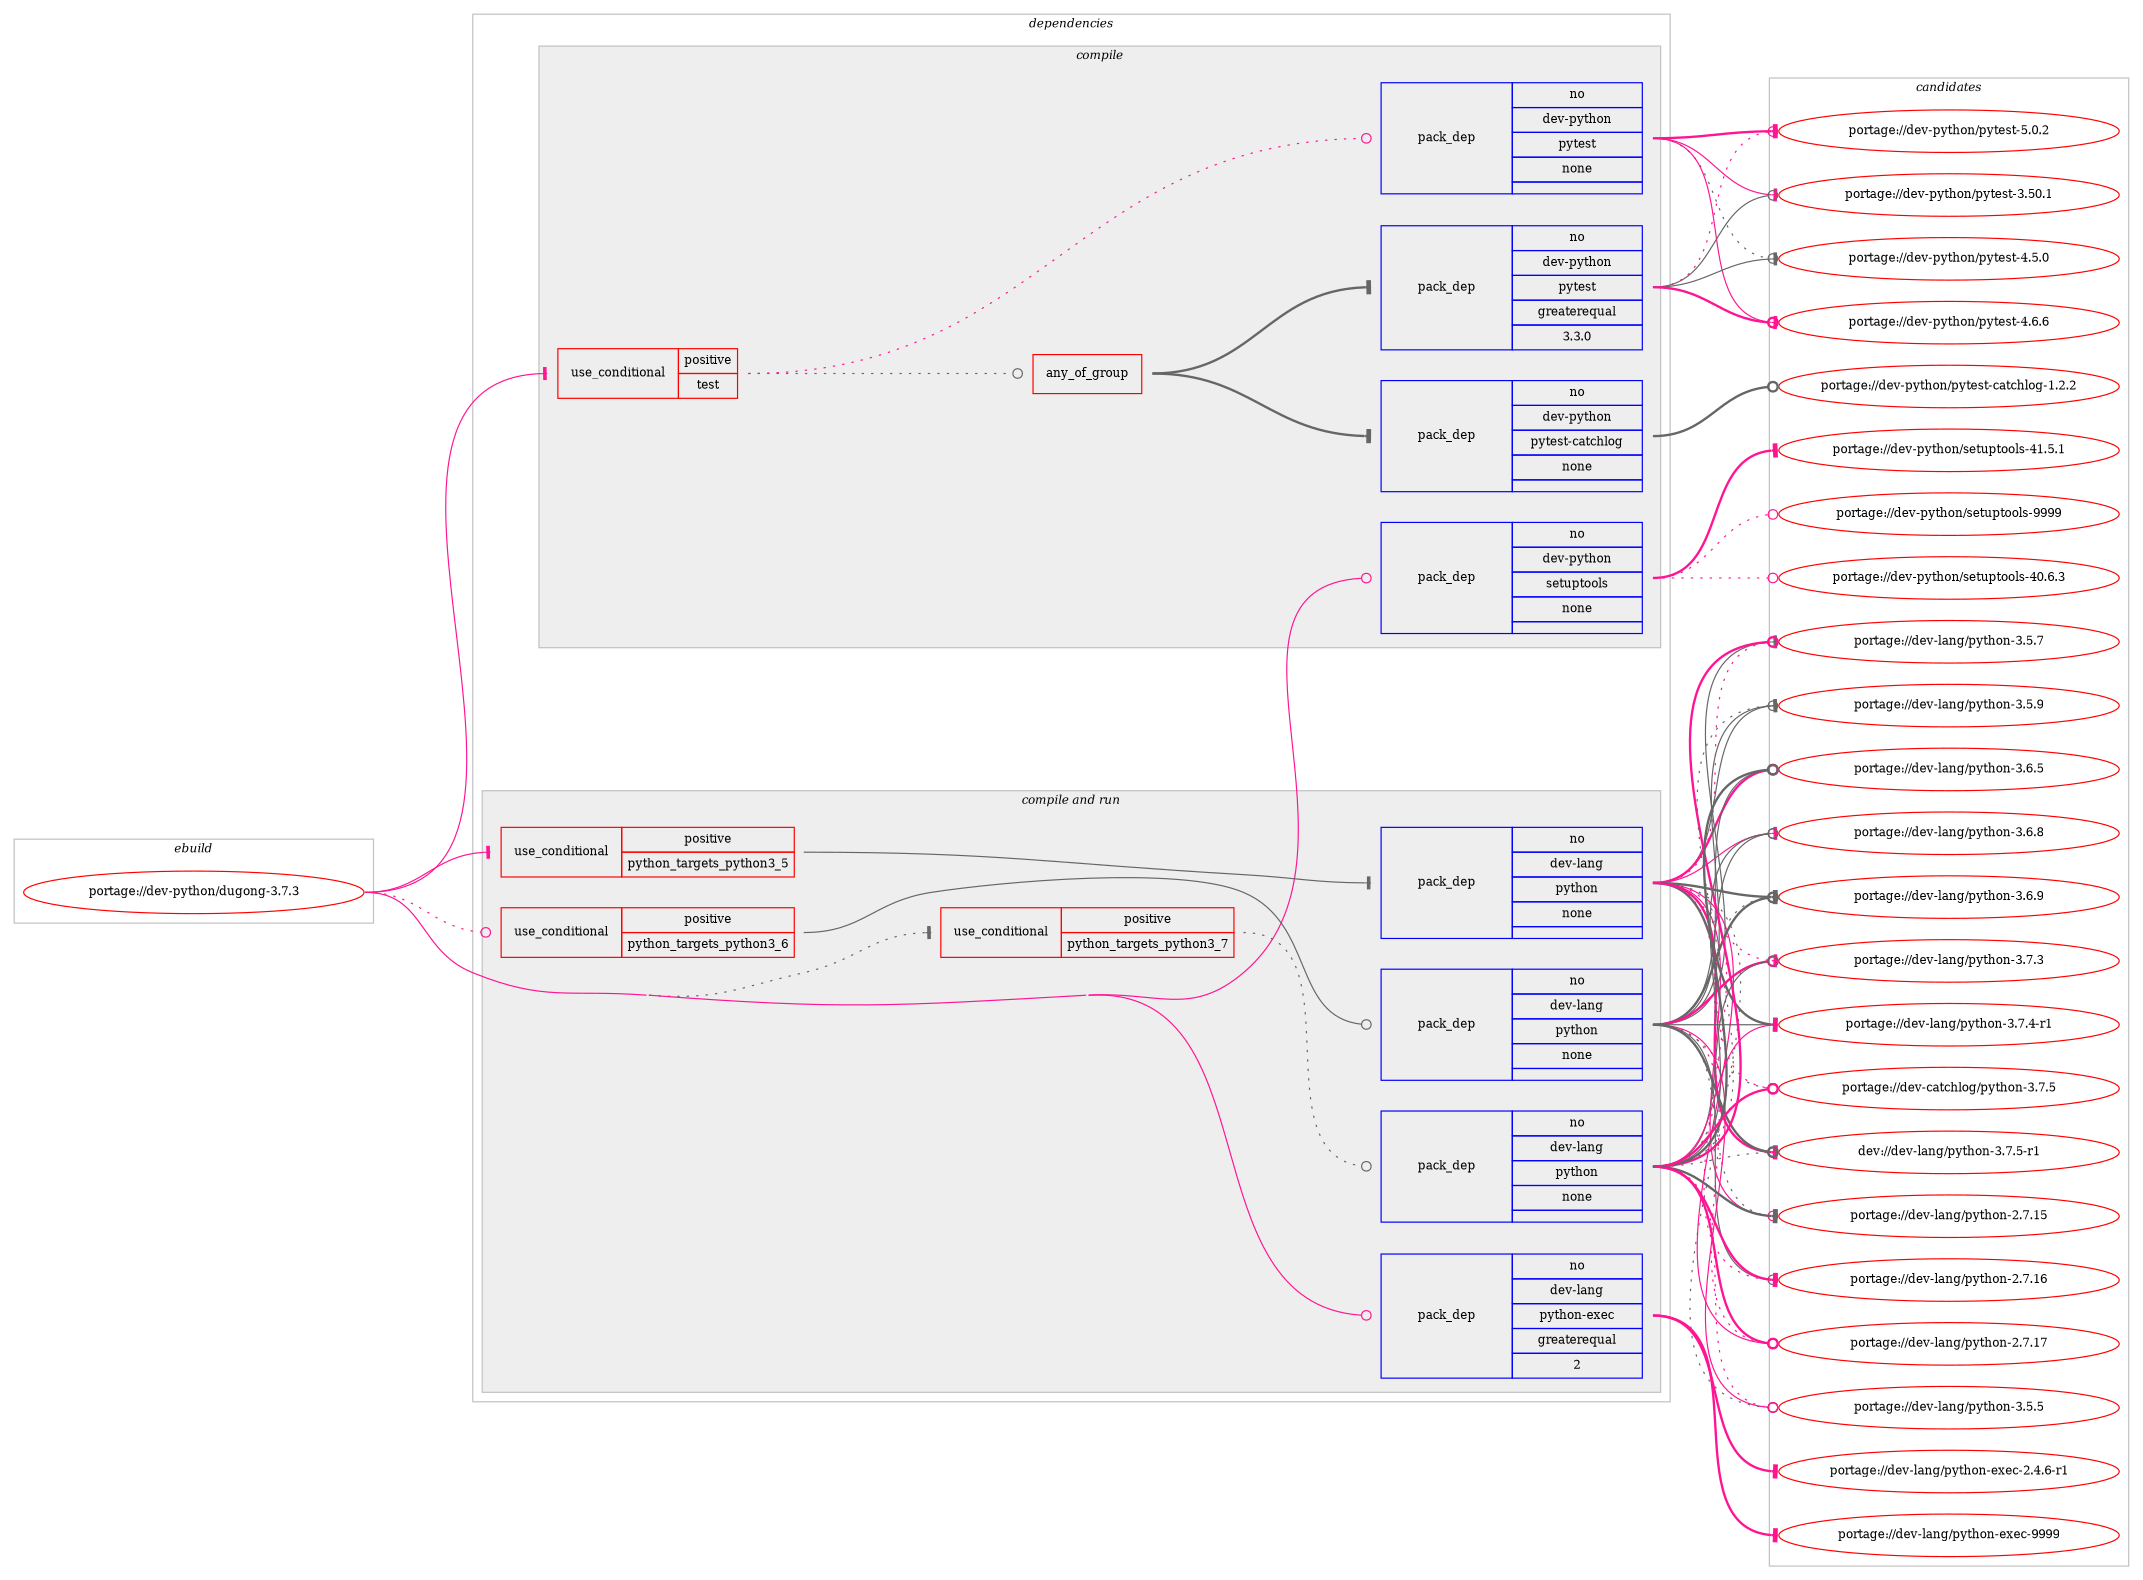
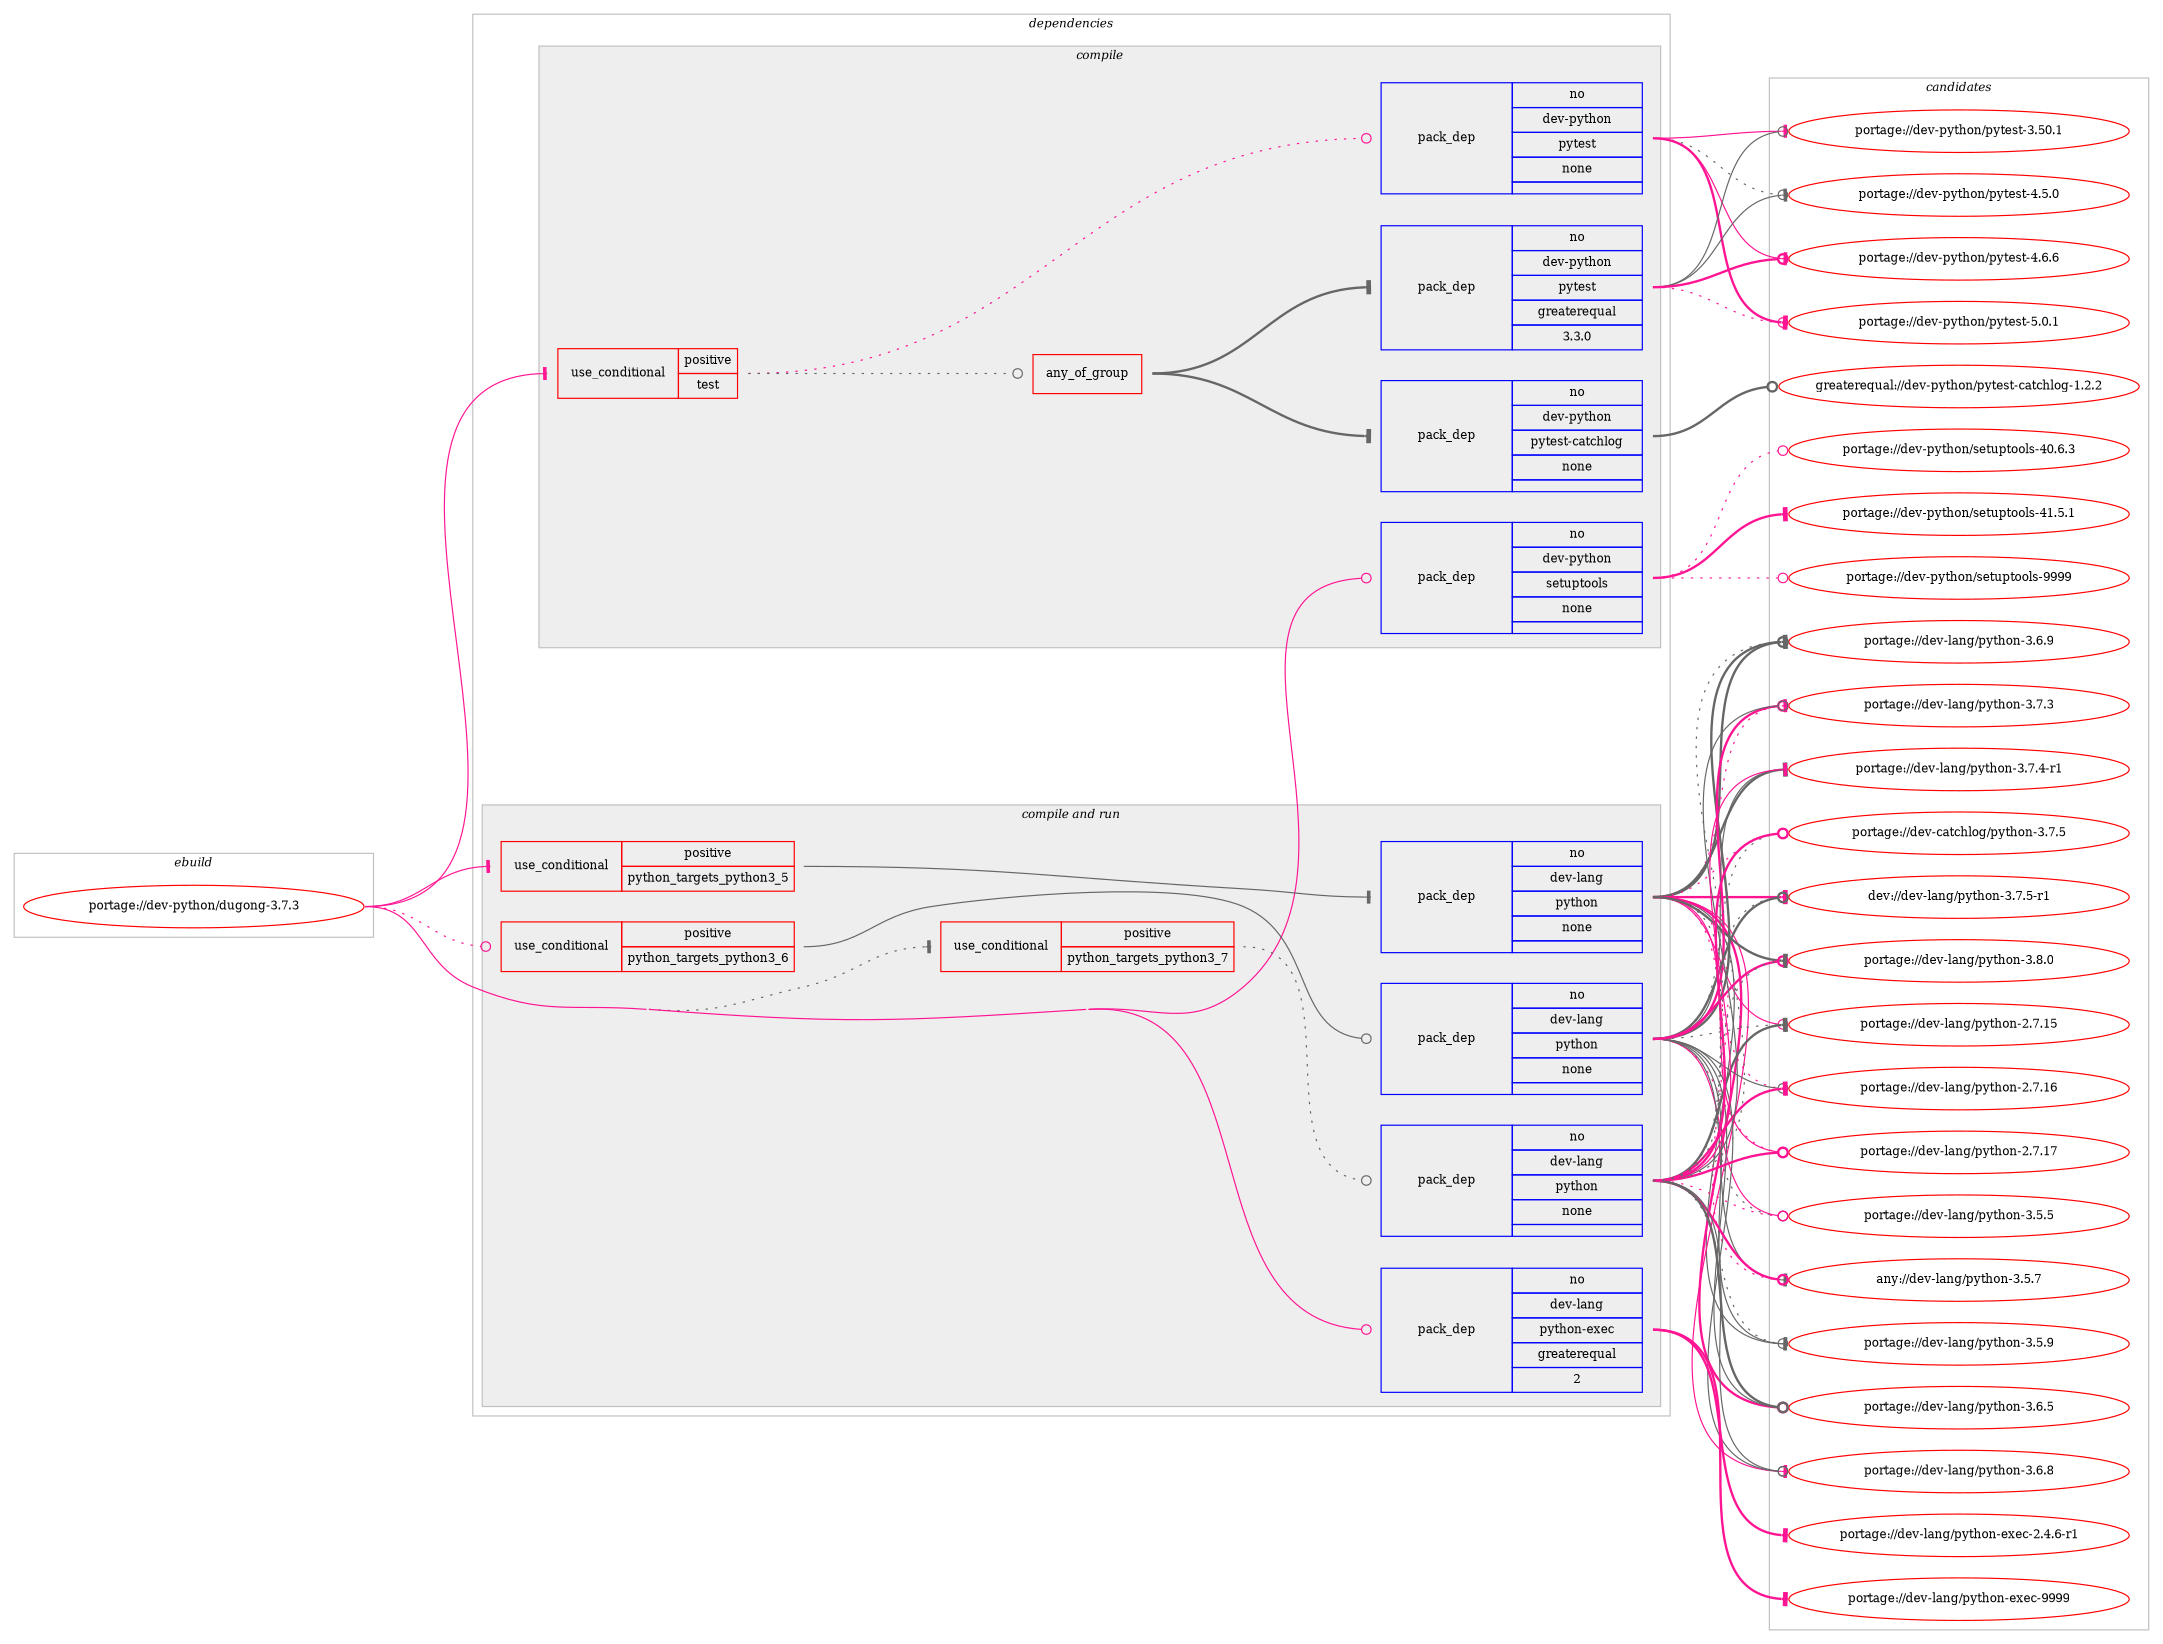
(1949, 131) -> (1959, 323)
(1949, 386) -> (1959, 386)
(1949, 642) -> (1959, 1280)
none -> (1959, 961)
